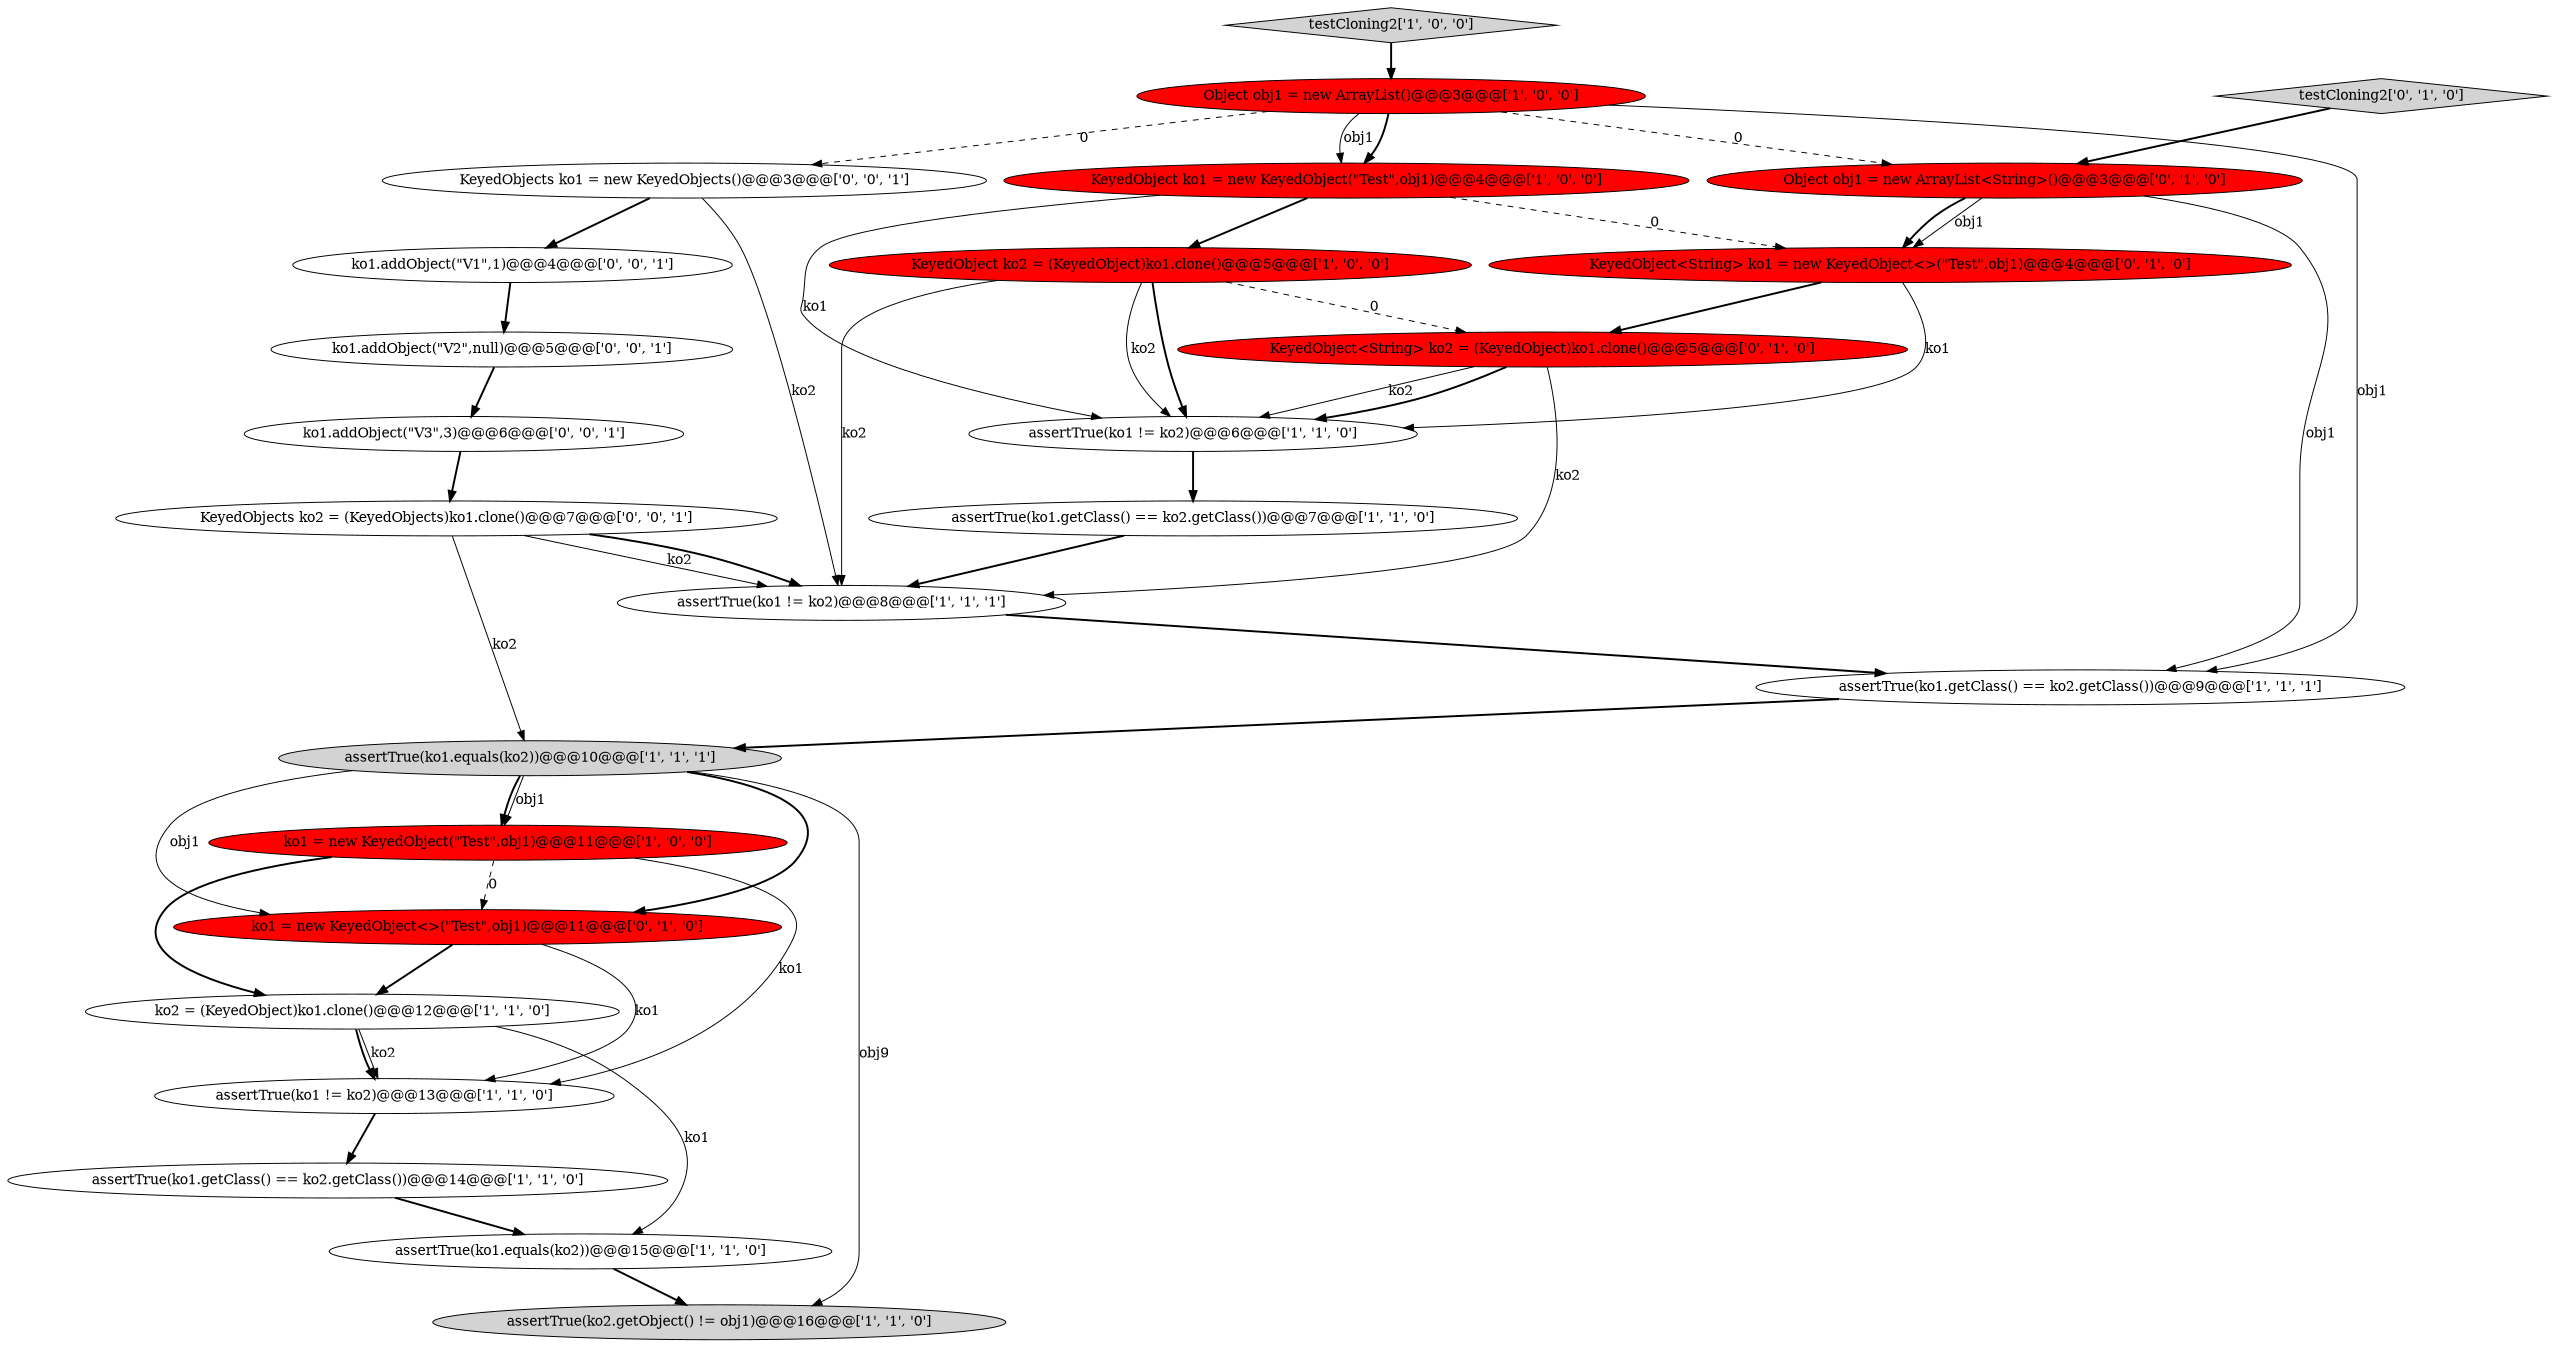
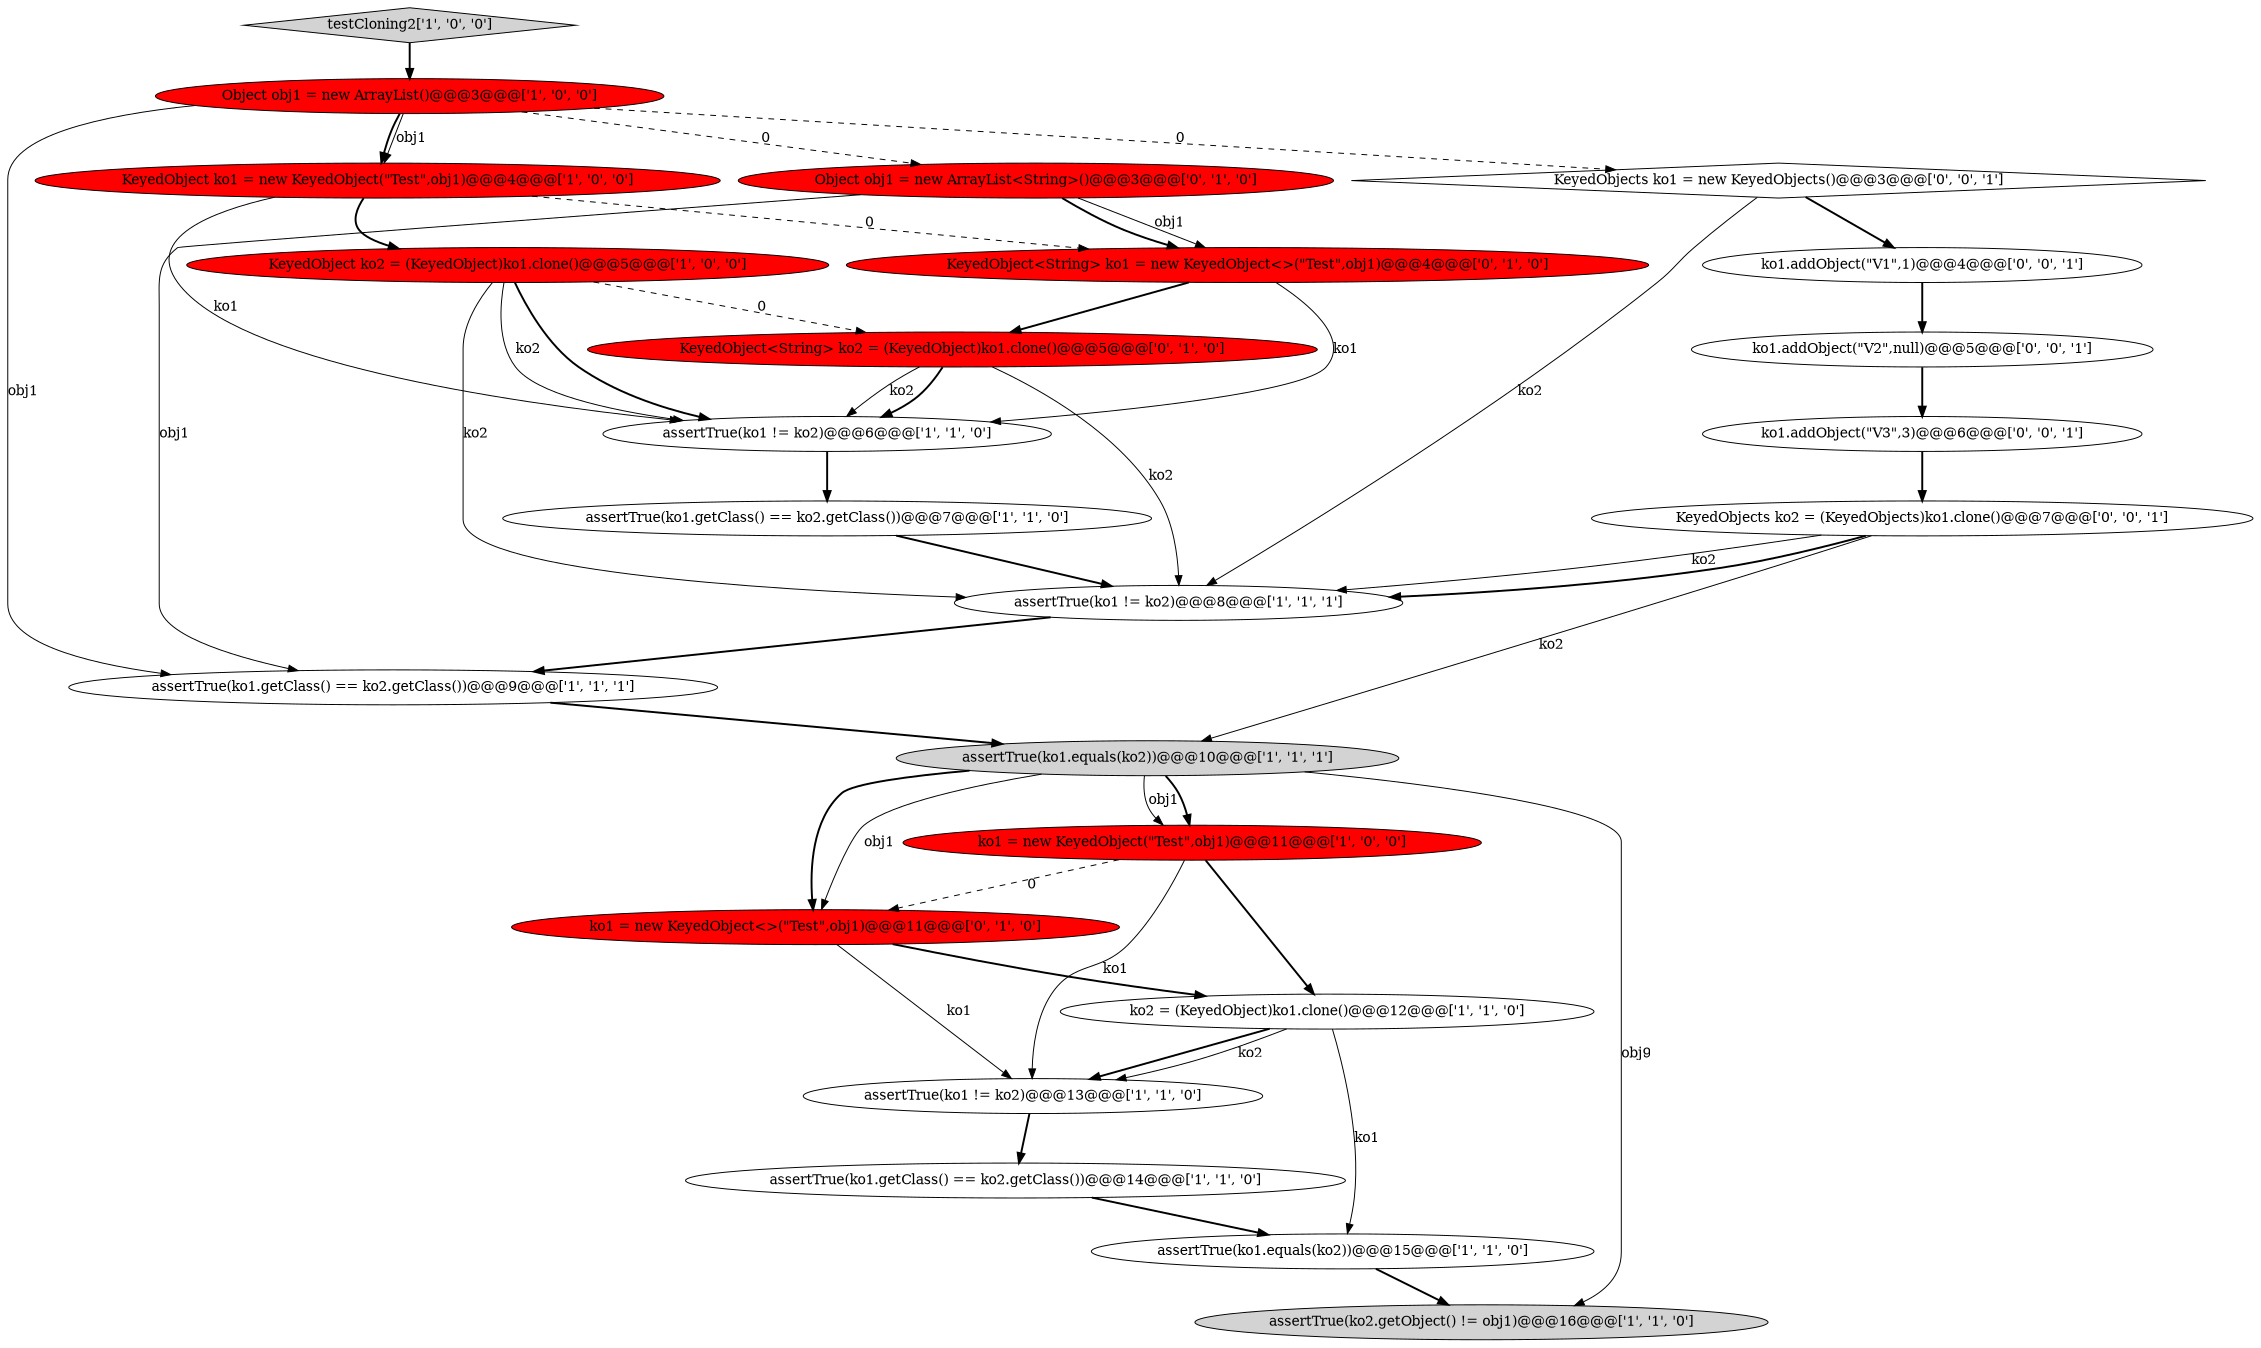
(2381, 96) -> none
(684, 181) -> (1779, 181)
